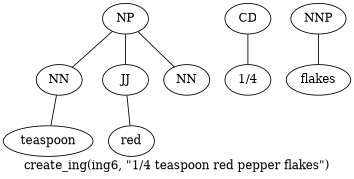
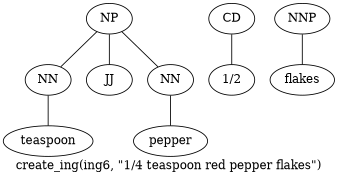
(248, 80) -> (232, 80)
(131, 141) -> none
none -> (171, 141)
